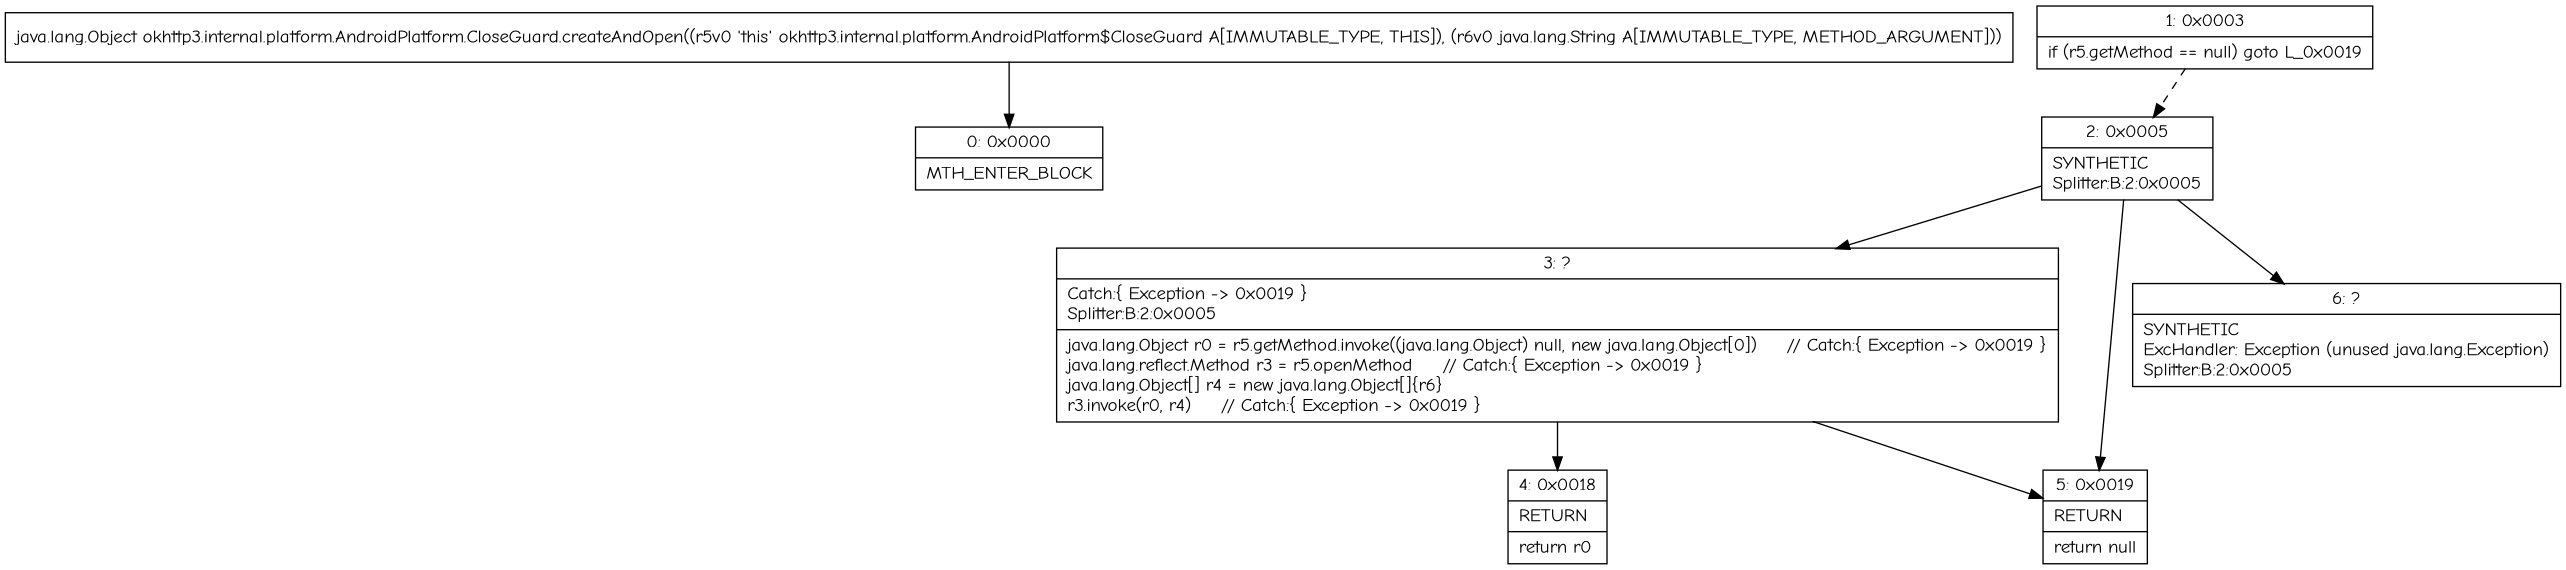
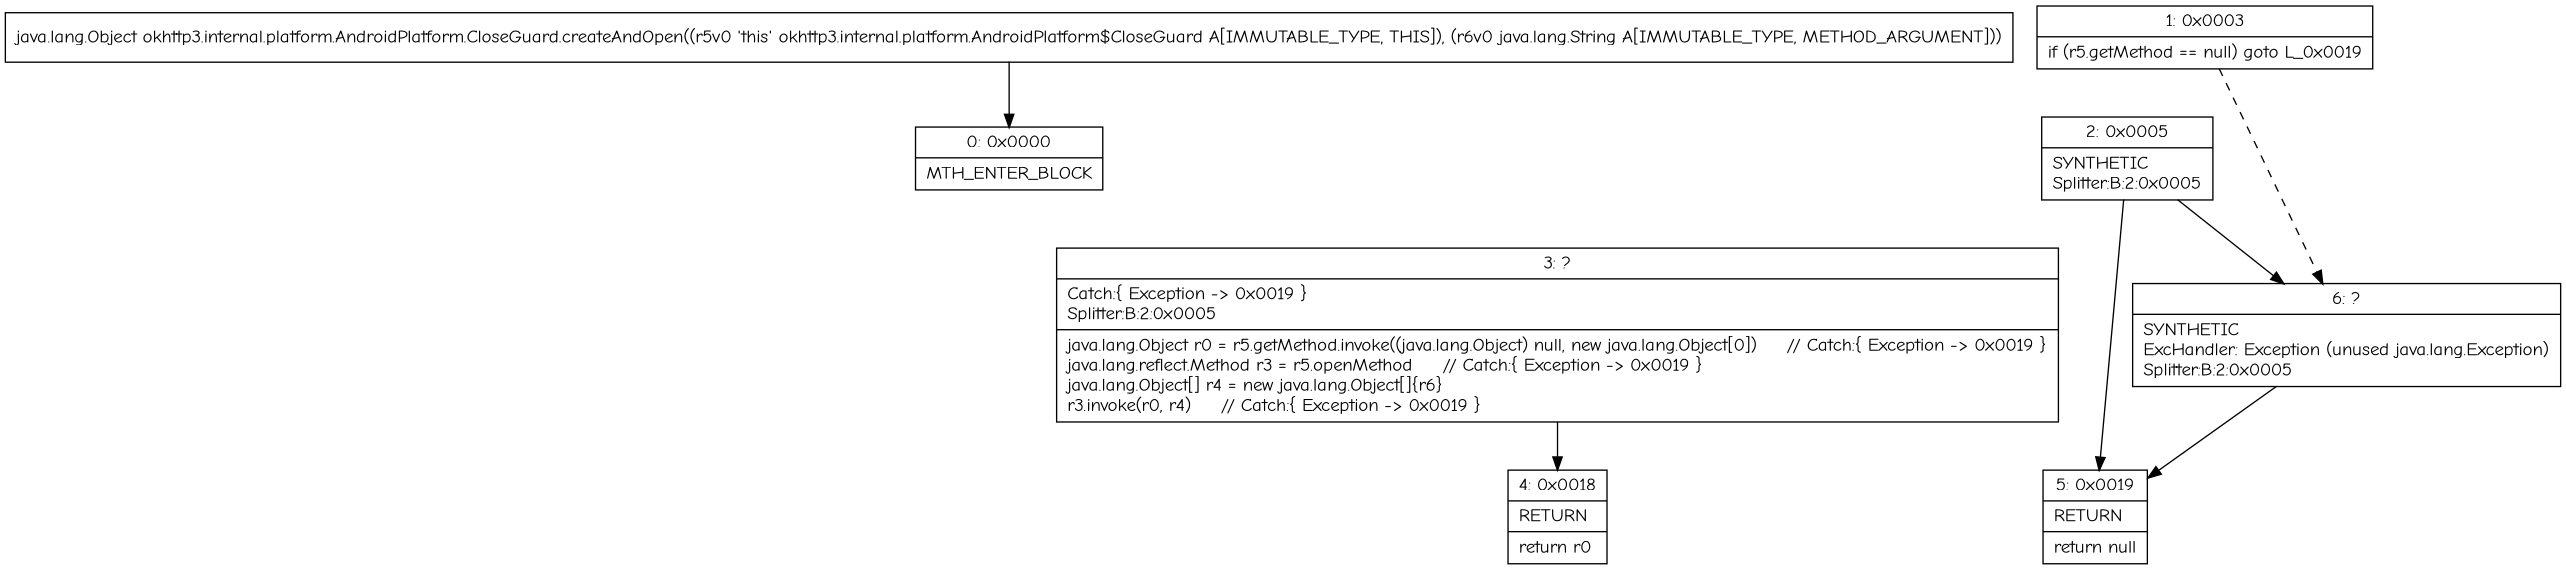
(2173, 87) -> (2268, 170)
(1945, 215) -> none
(1921, 458) -> (2218, 428)
